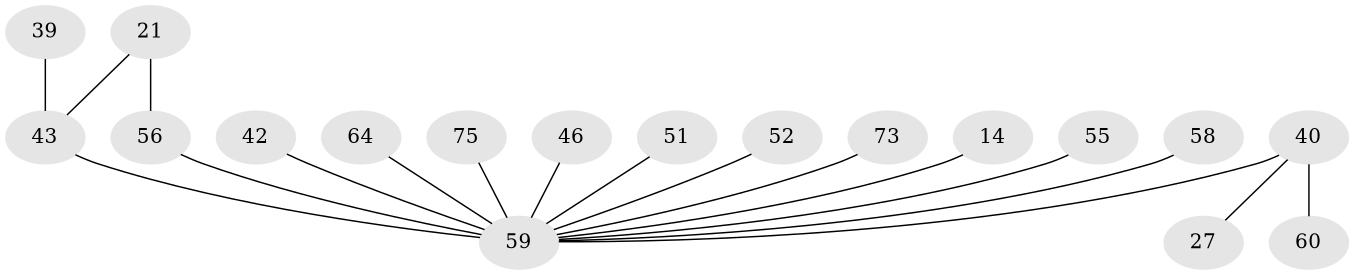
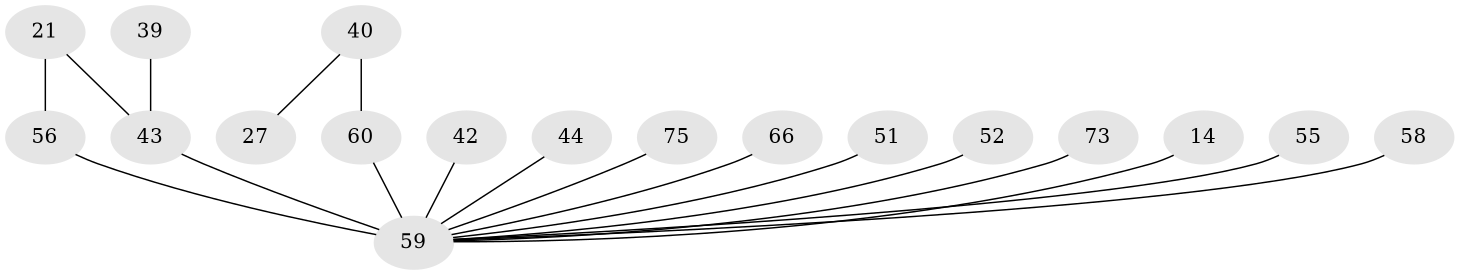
(361, 137) -> (572, 137)
(572, 137) -> (782, 137)
(922, 223) -> (388, 190)
